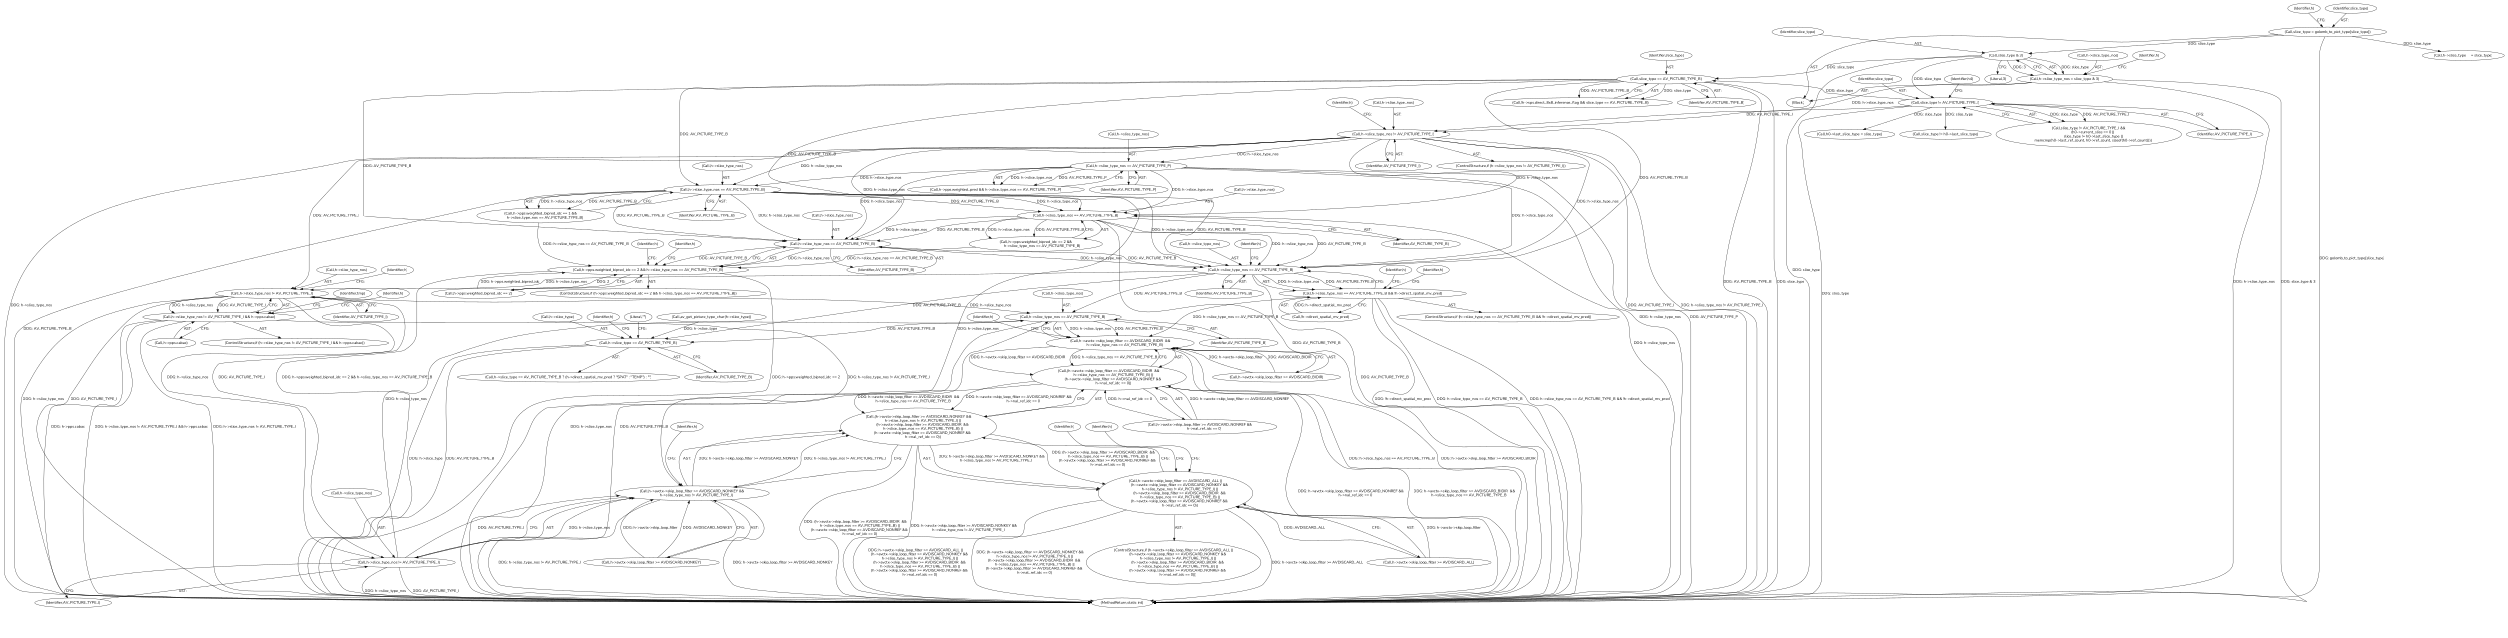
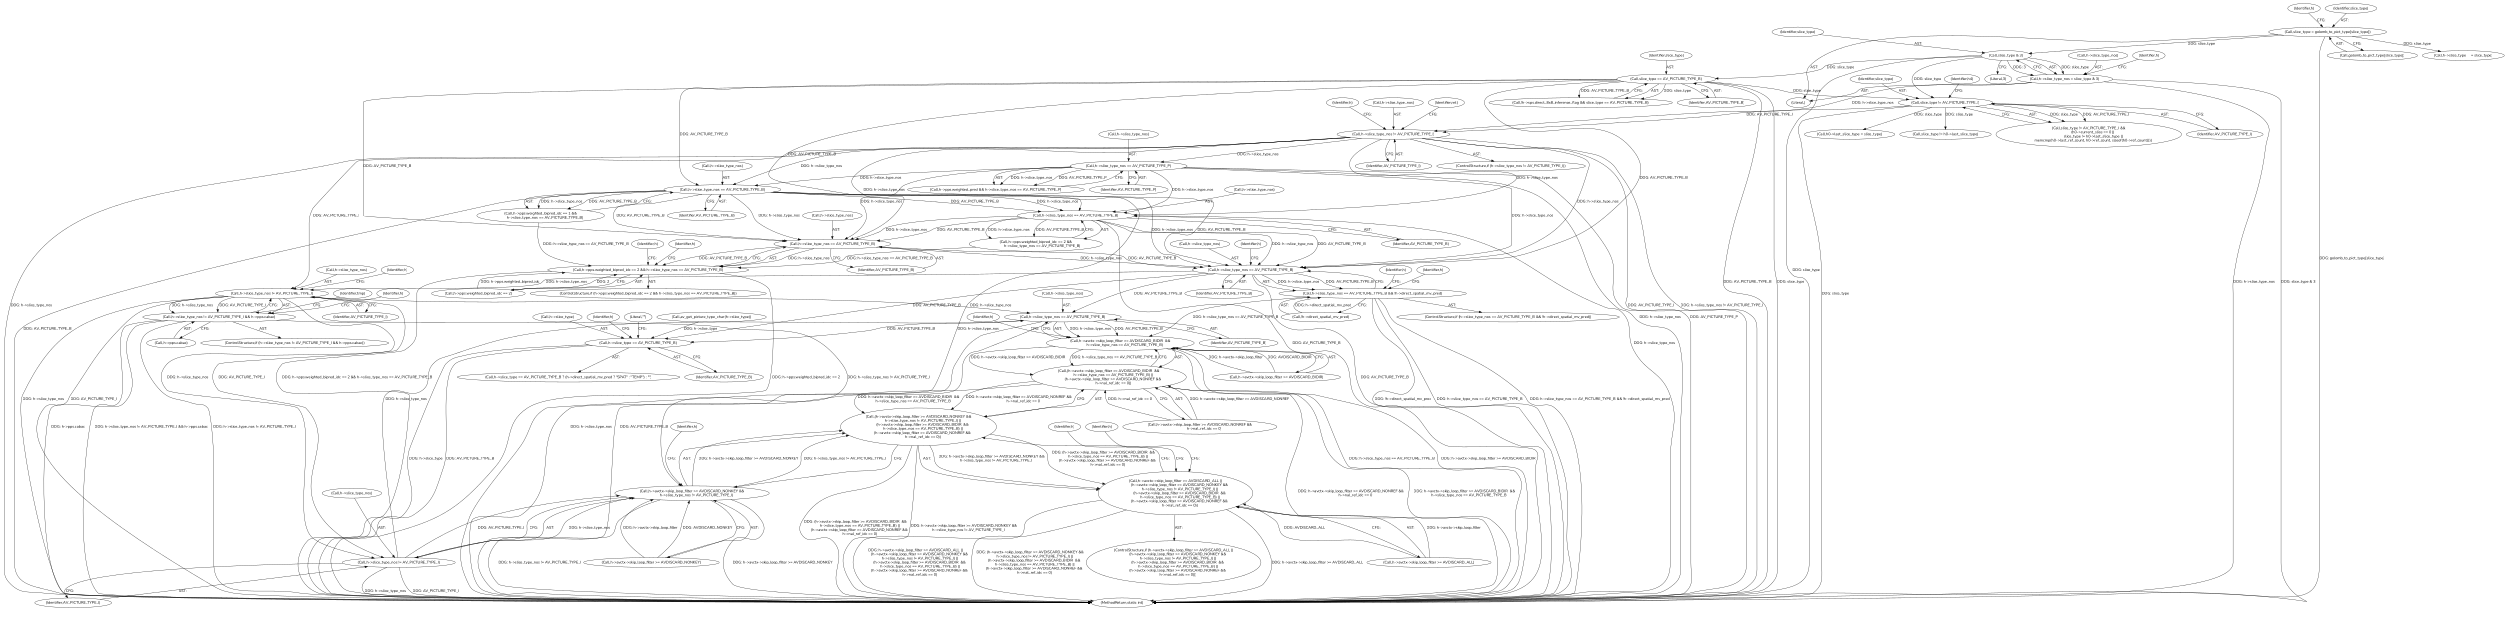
none -> (2372, 56)
(1813, 87) -> (1801, 94)
none -> (1446, 103)
(1798, 103) -> (1798, 103)
